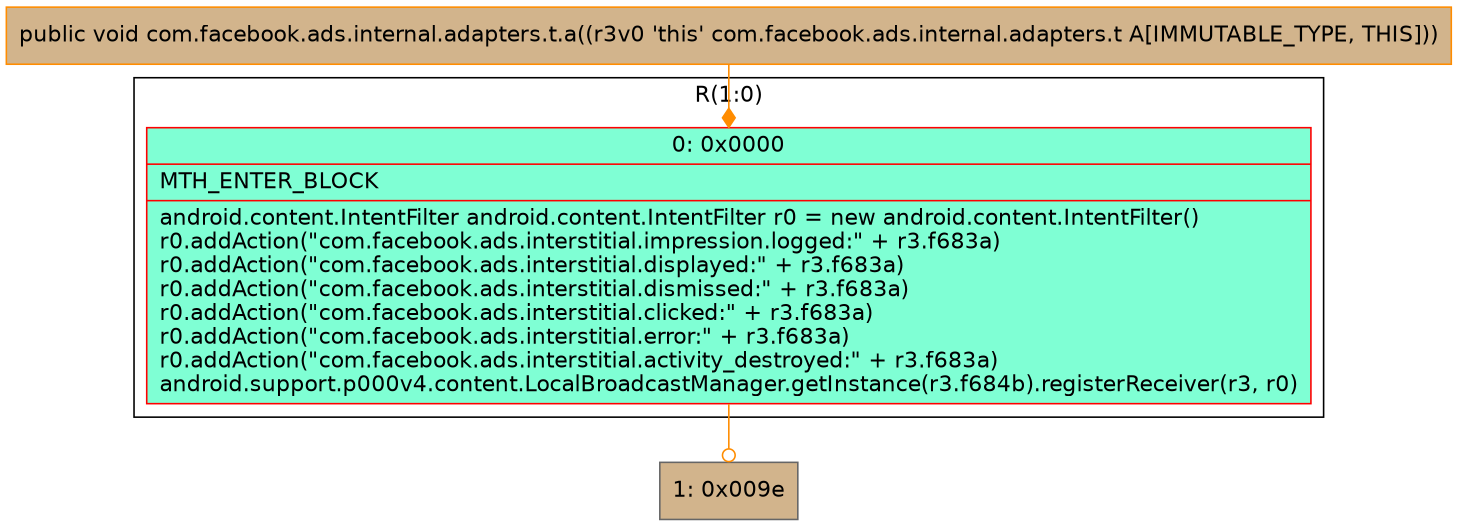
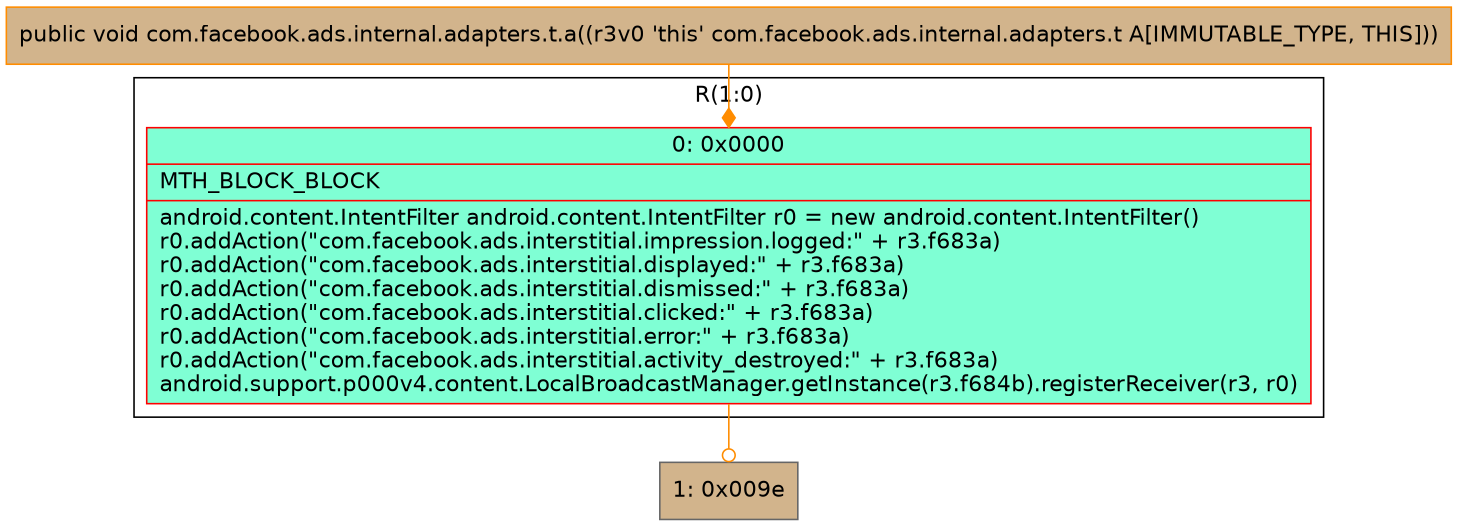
(270, 182) -> (270, 182)
